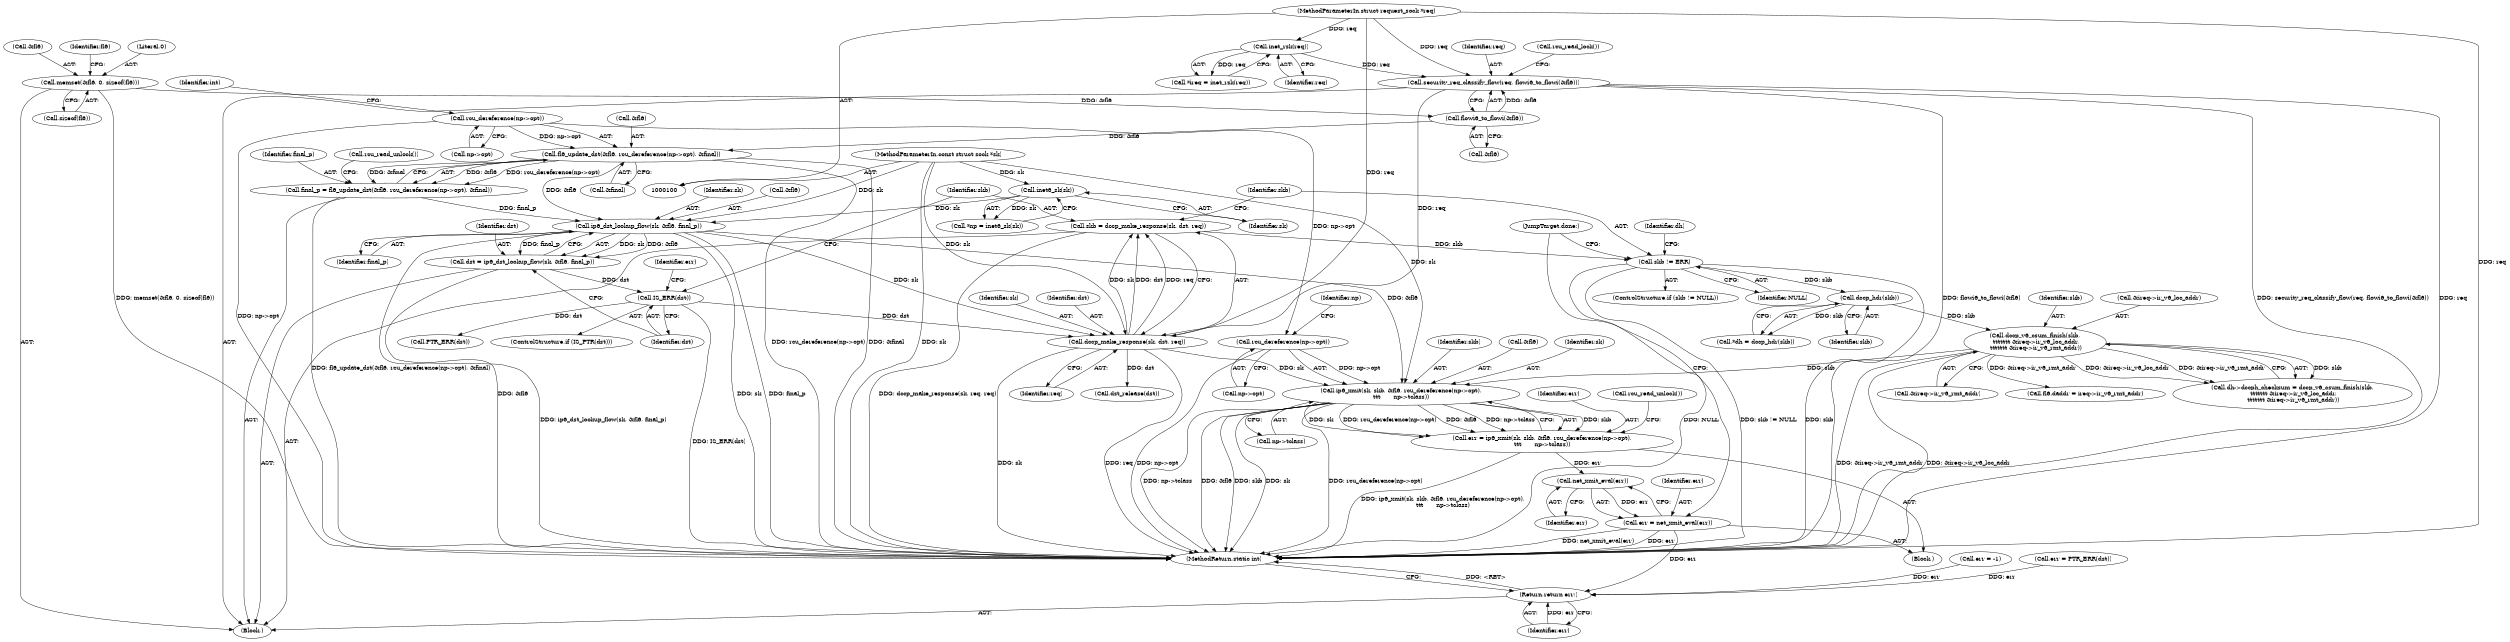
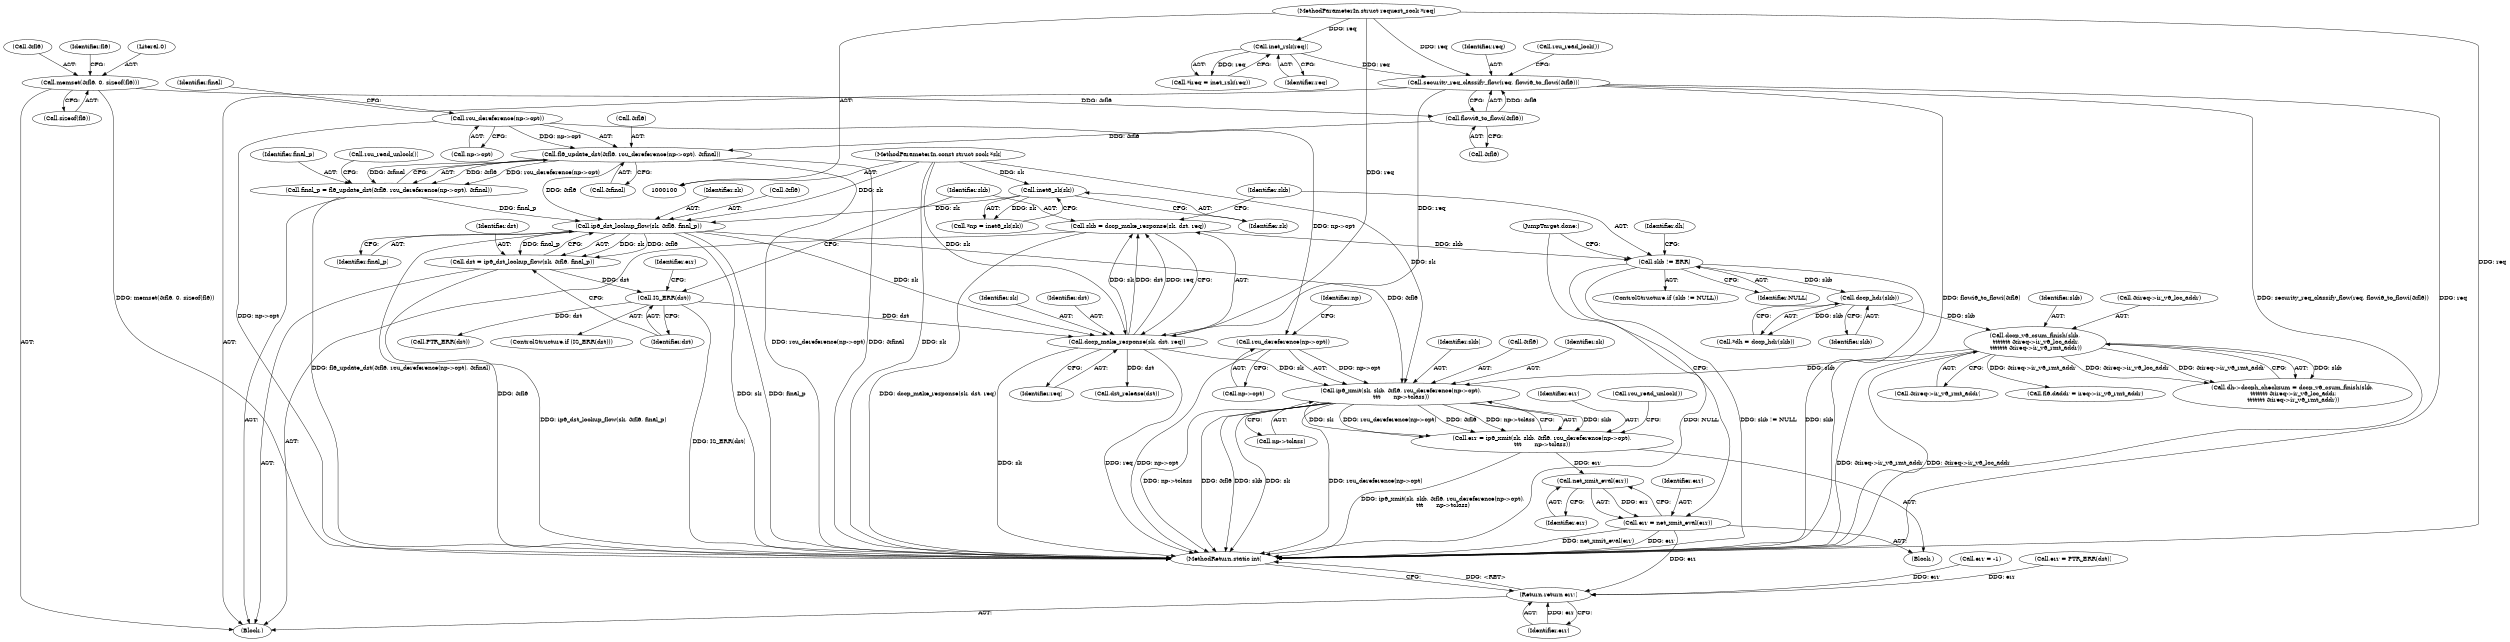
(200, 83) -> (200, 83)
(562, 342) -> (562, 342)
(938, 394) -> (938, 394)
